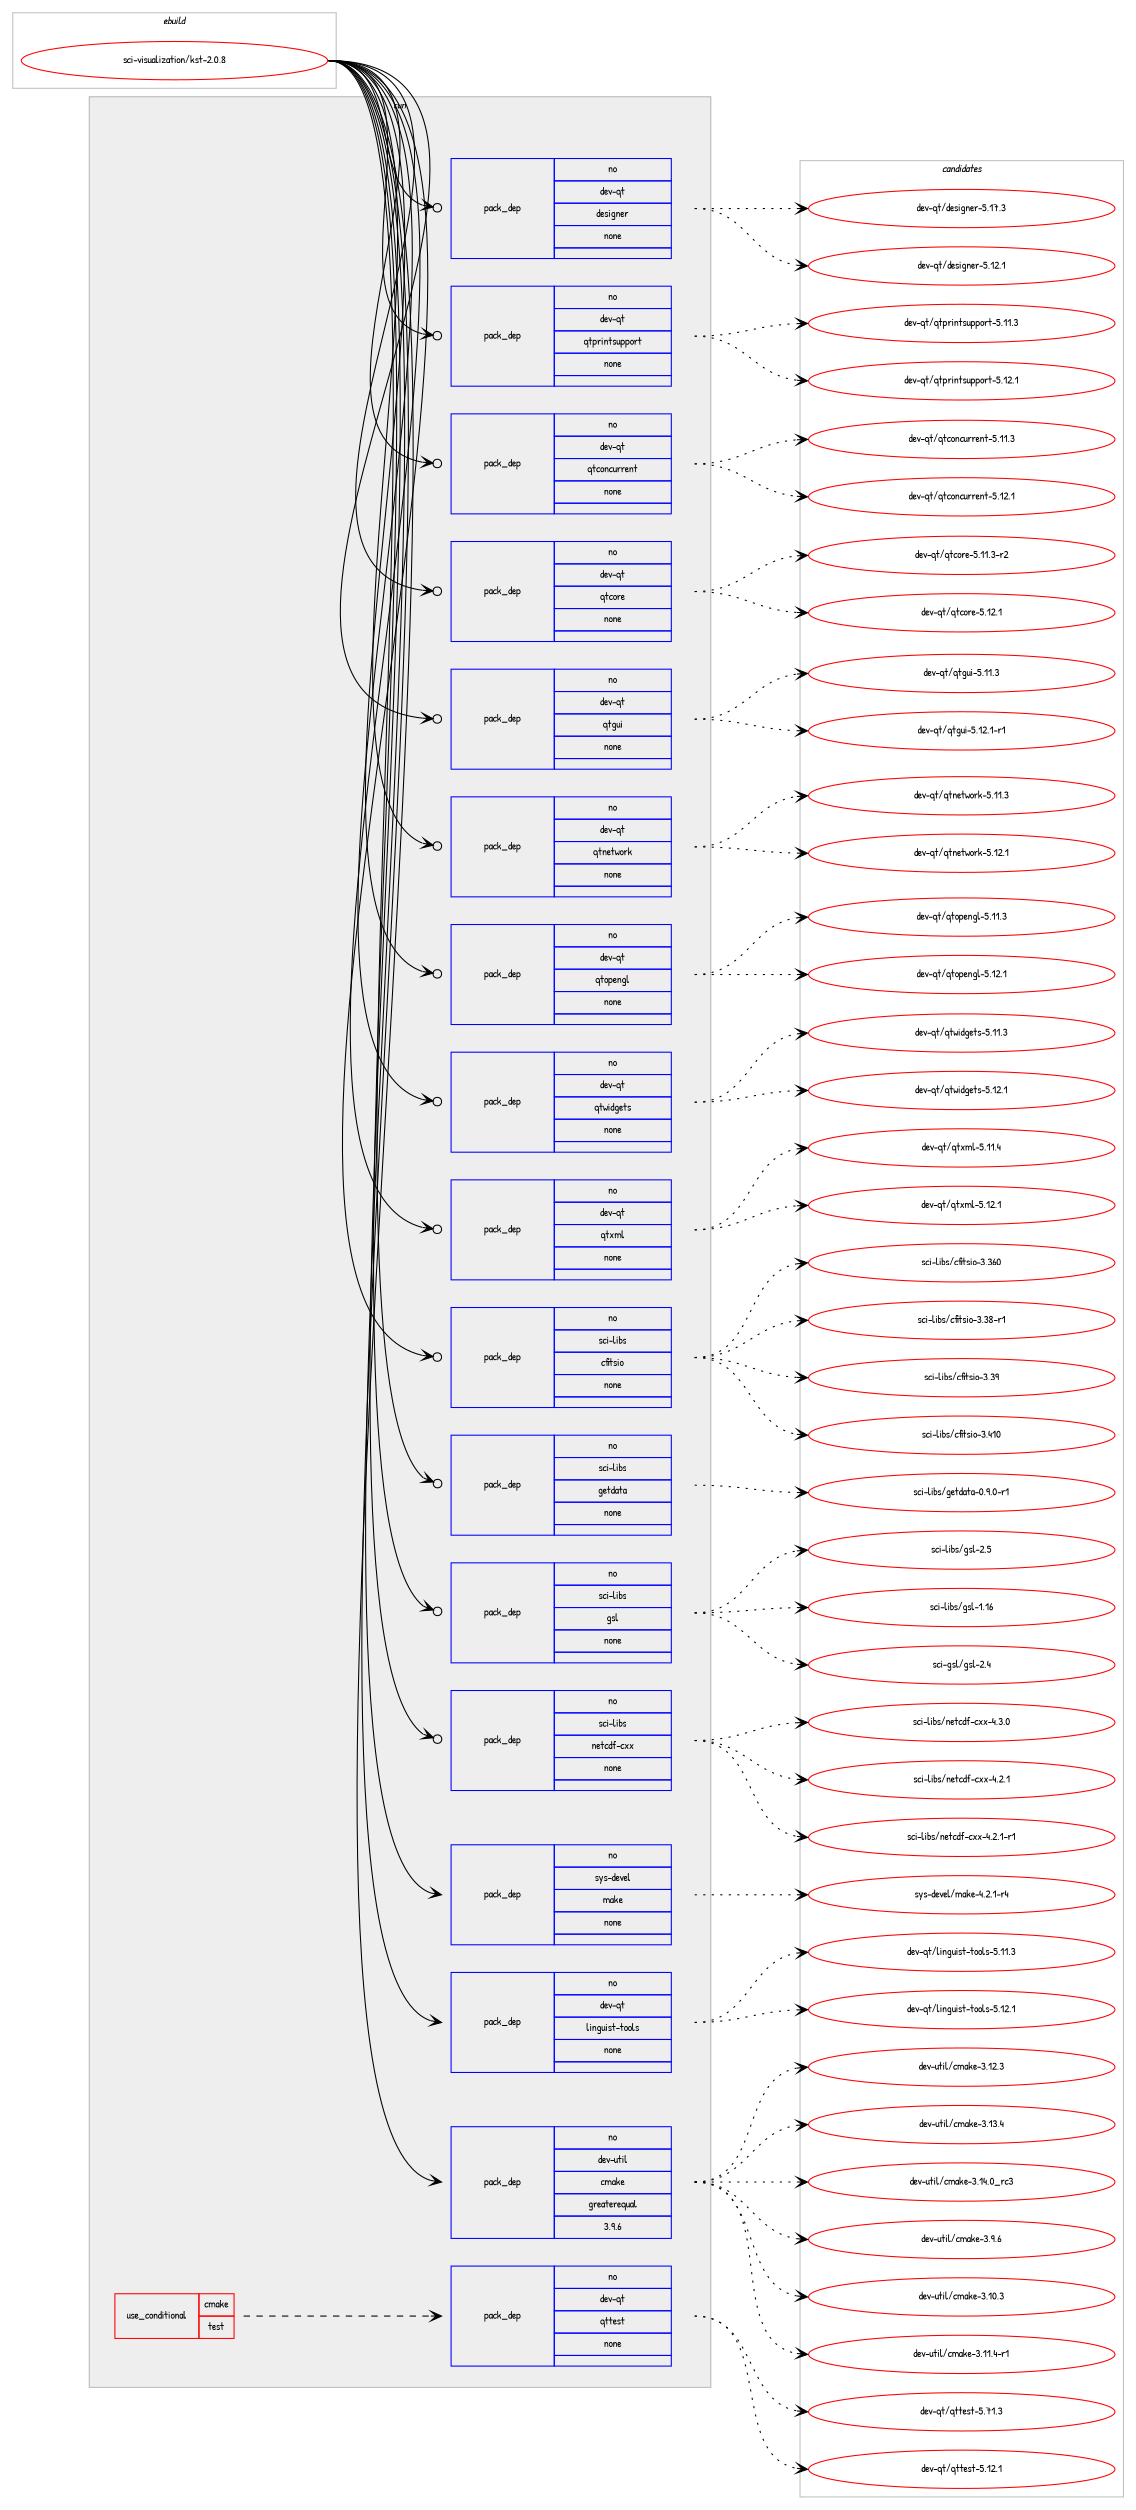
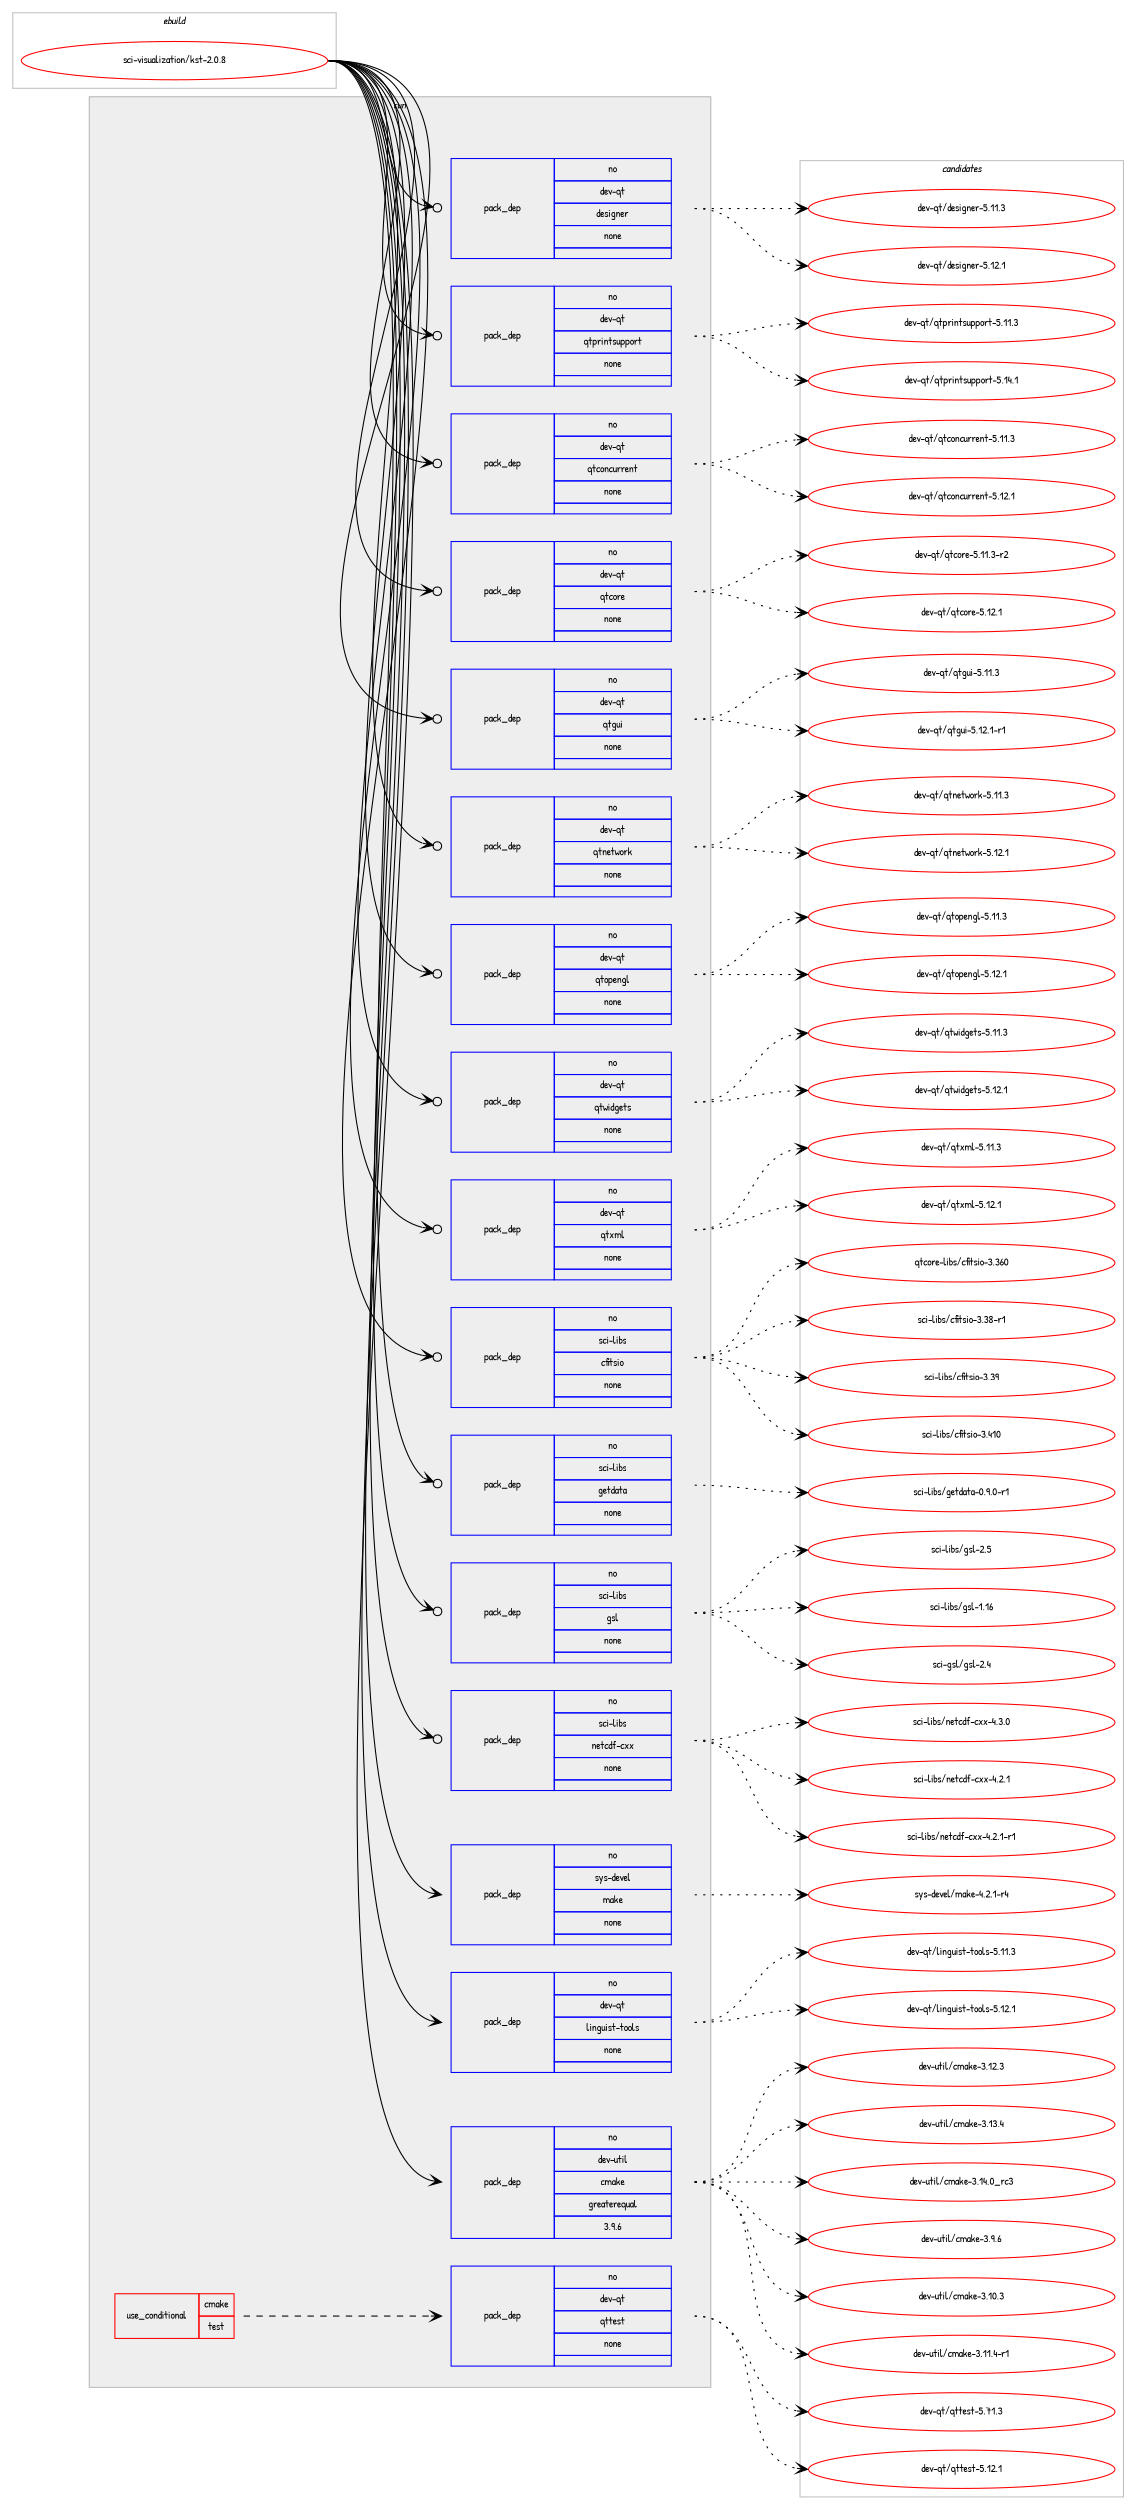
(962, 209) -> (962, 209)
(962, 381) -> (962, 381)
(962, 1148) -> (962, 1148)
(962, 1263) -> (962, 1263)
